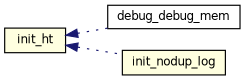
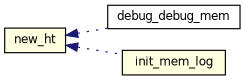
(35, 40) -> (35, 40)
(174, 63) -> (174, 63)
